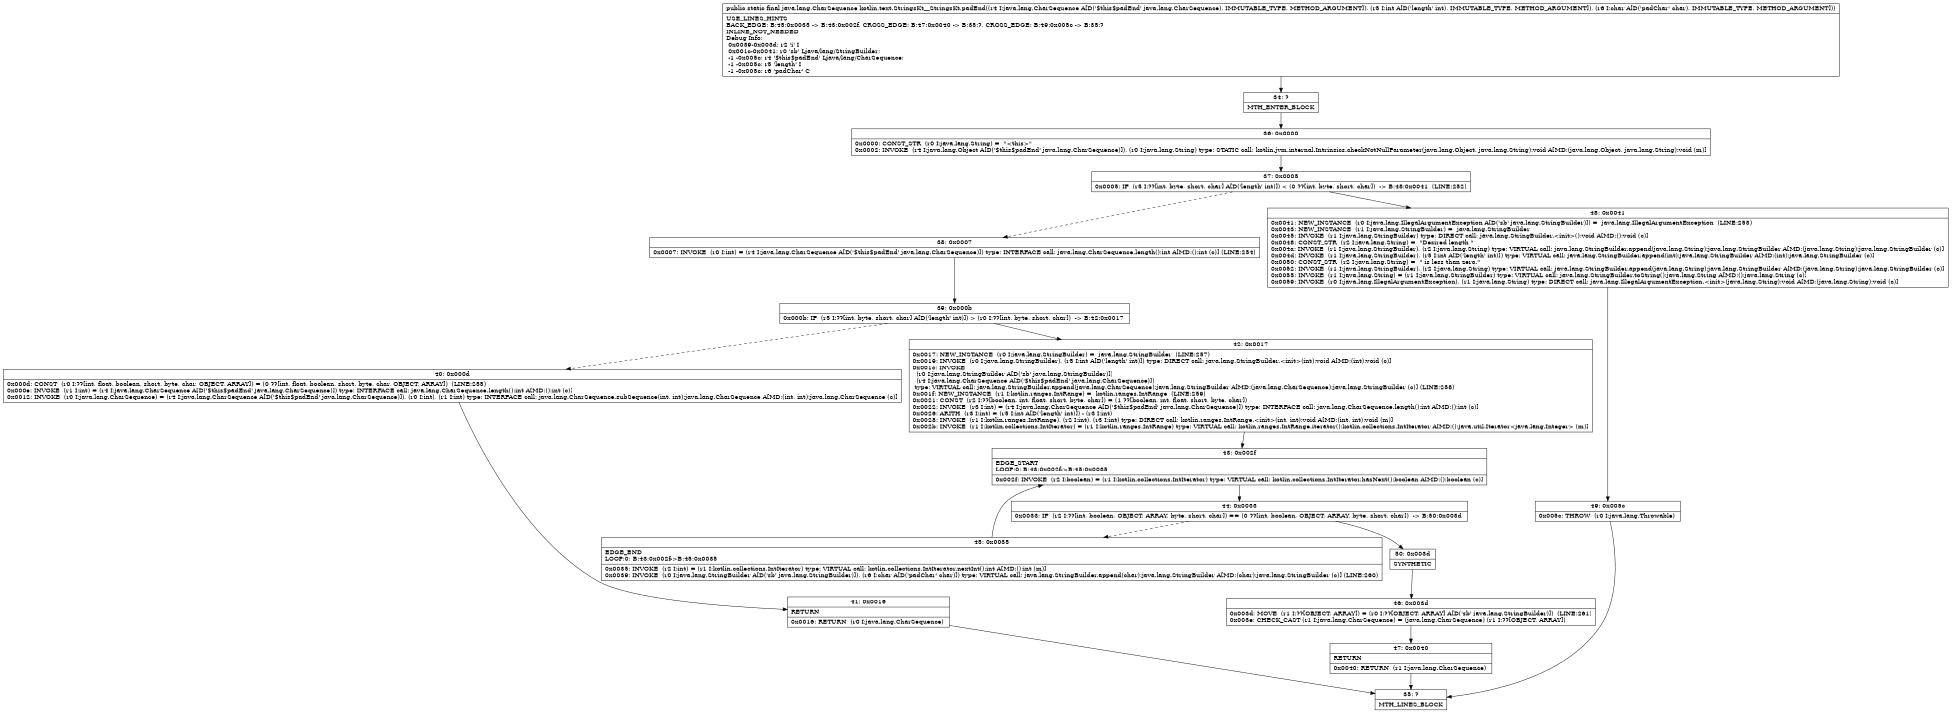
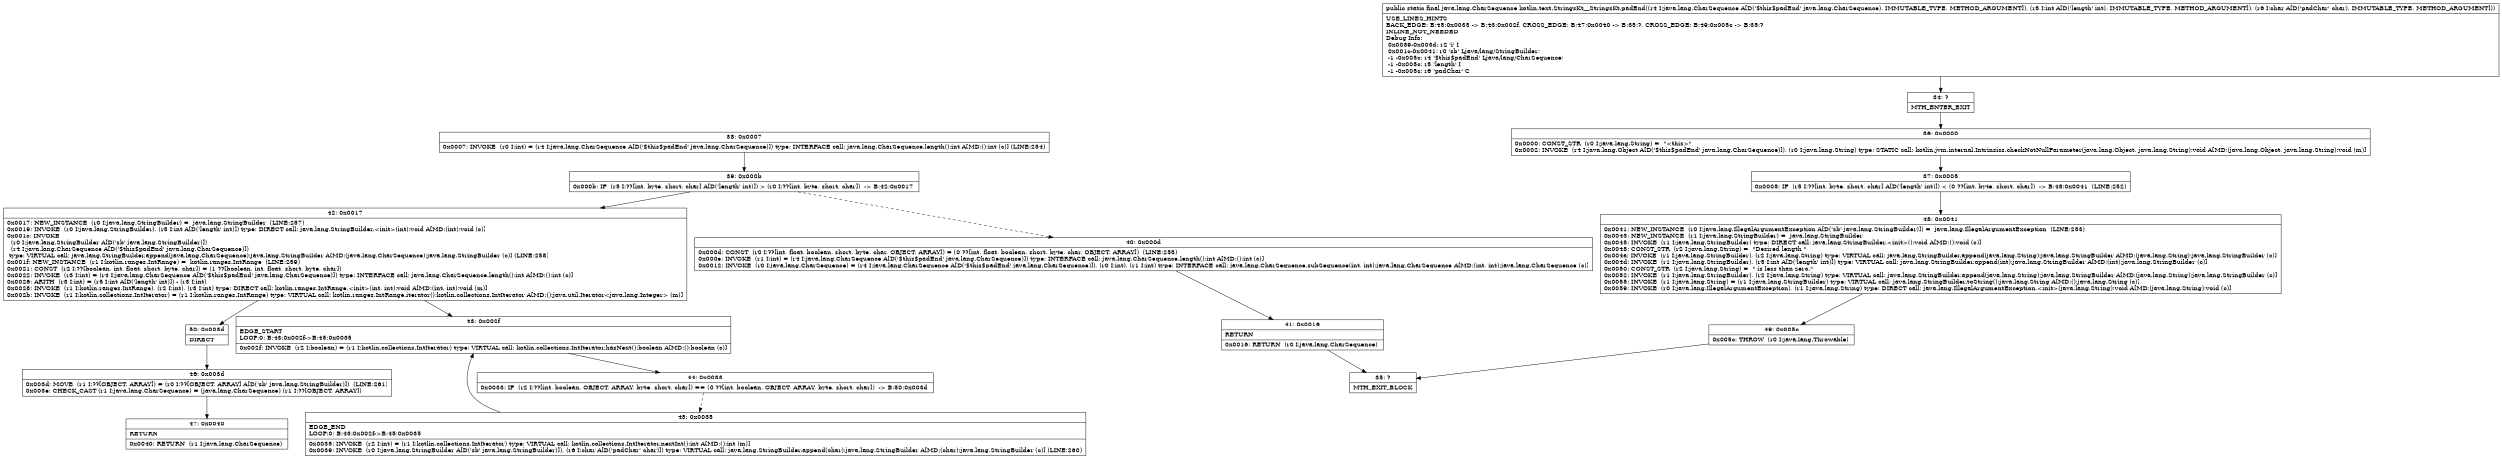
(1281, 107) -> (1941, 107)
(1120, 214) -> none
(1369, 531) -> (241, 311)
(1413, 564) -> (202, 340)
(1411, 679) -> none
(1411, 705) -> (1383, 388)
